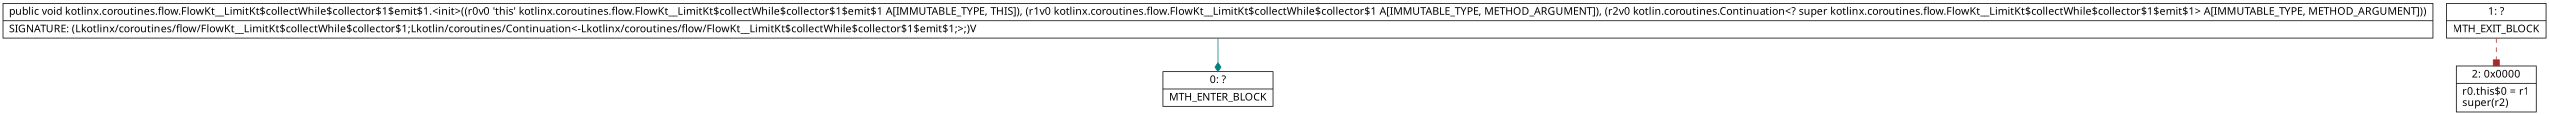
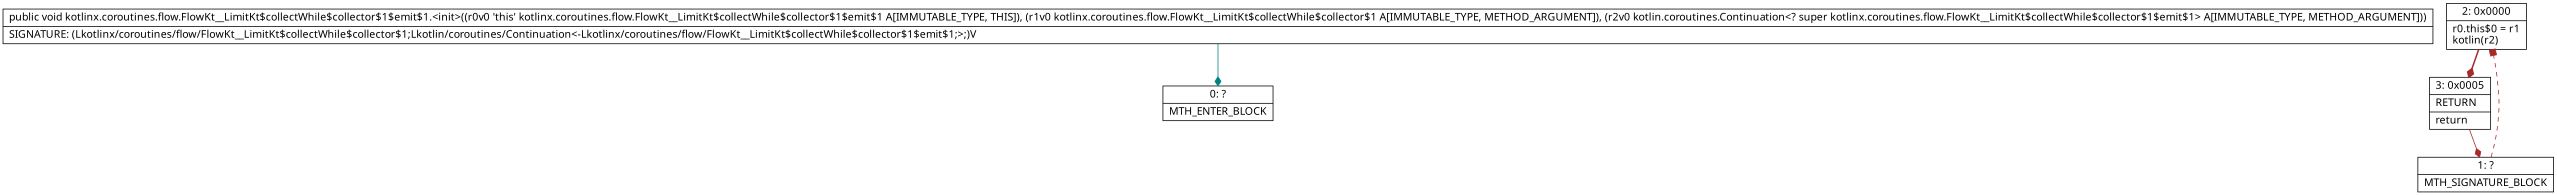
(2496, 29) -> (2486, 183)
none -> (2460, 103)
(2486, 103) -> (2476, 40)
